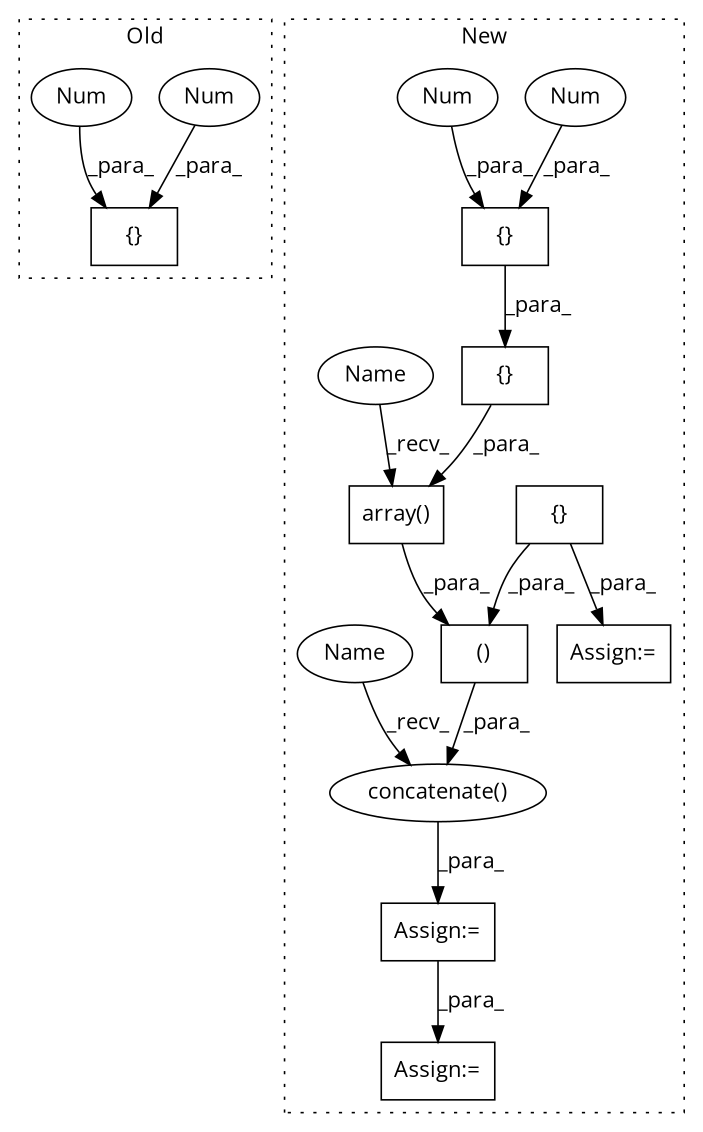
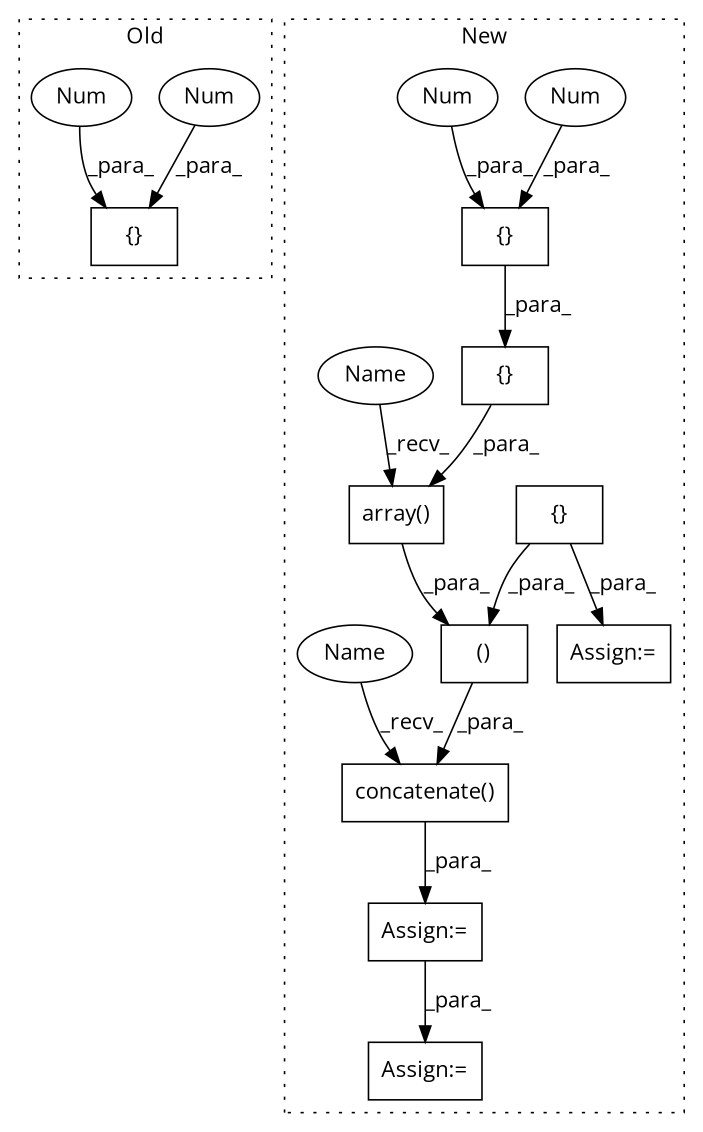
(438, 793) -> (425, 793)
